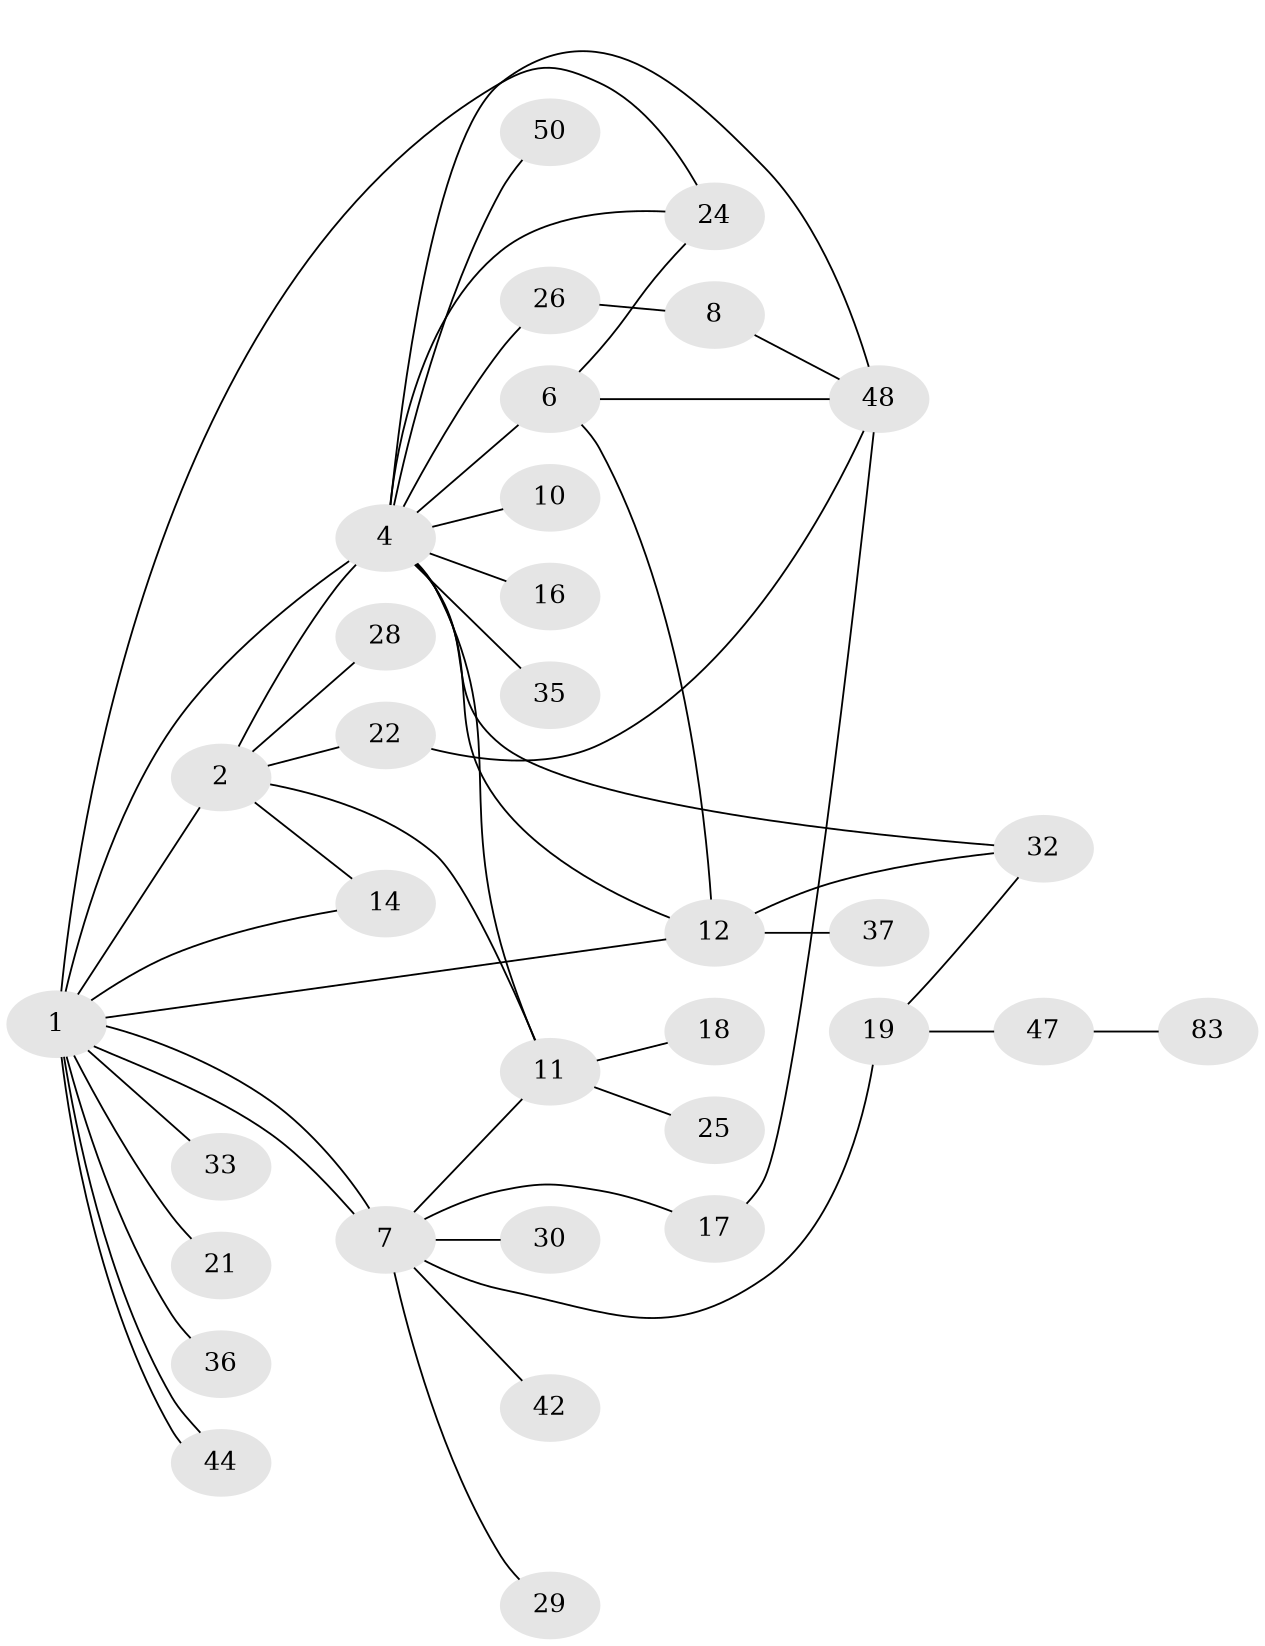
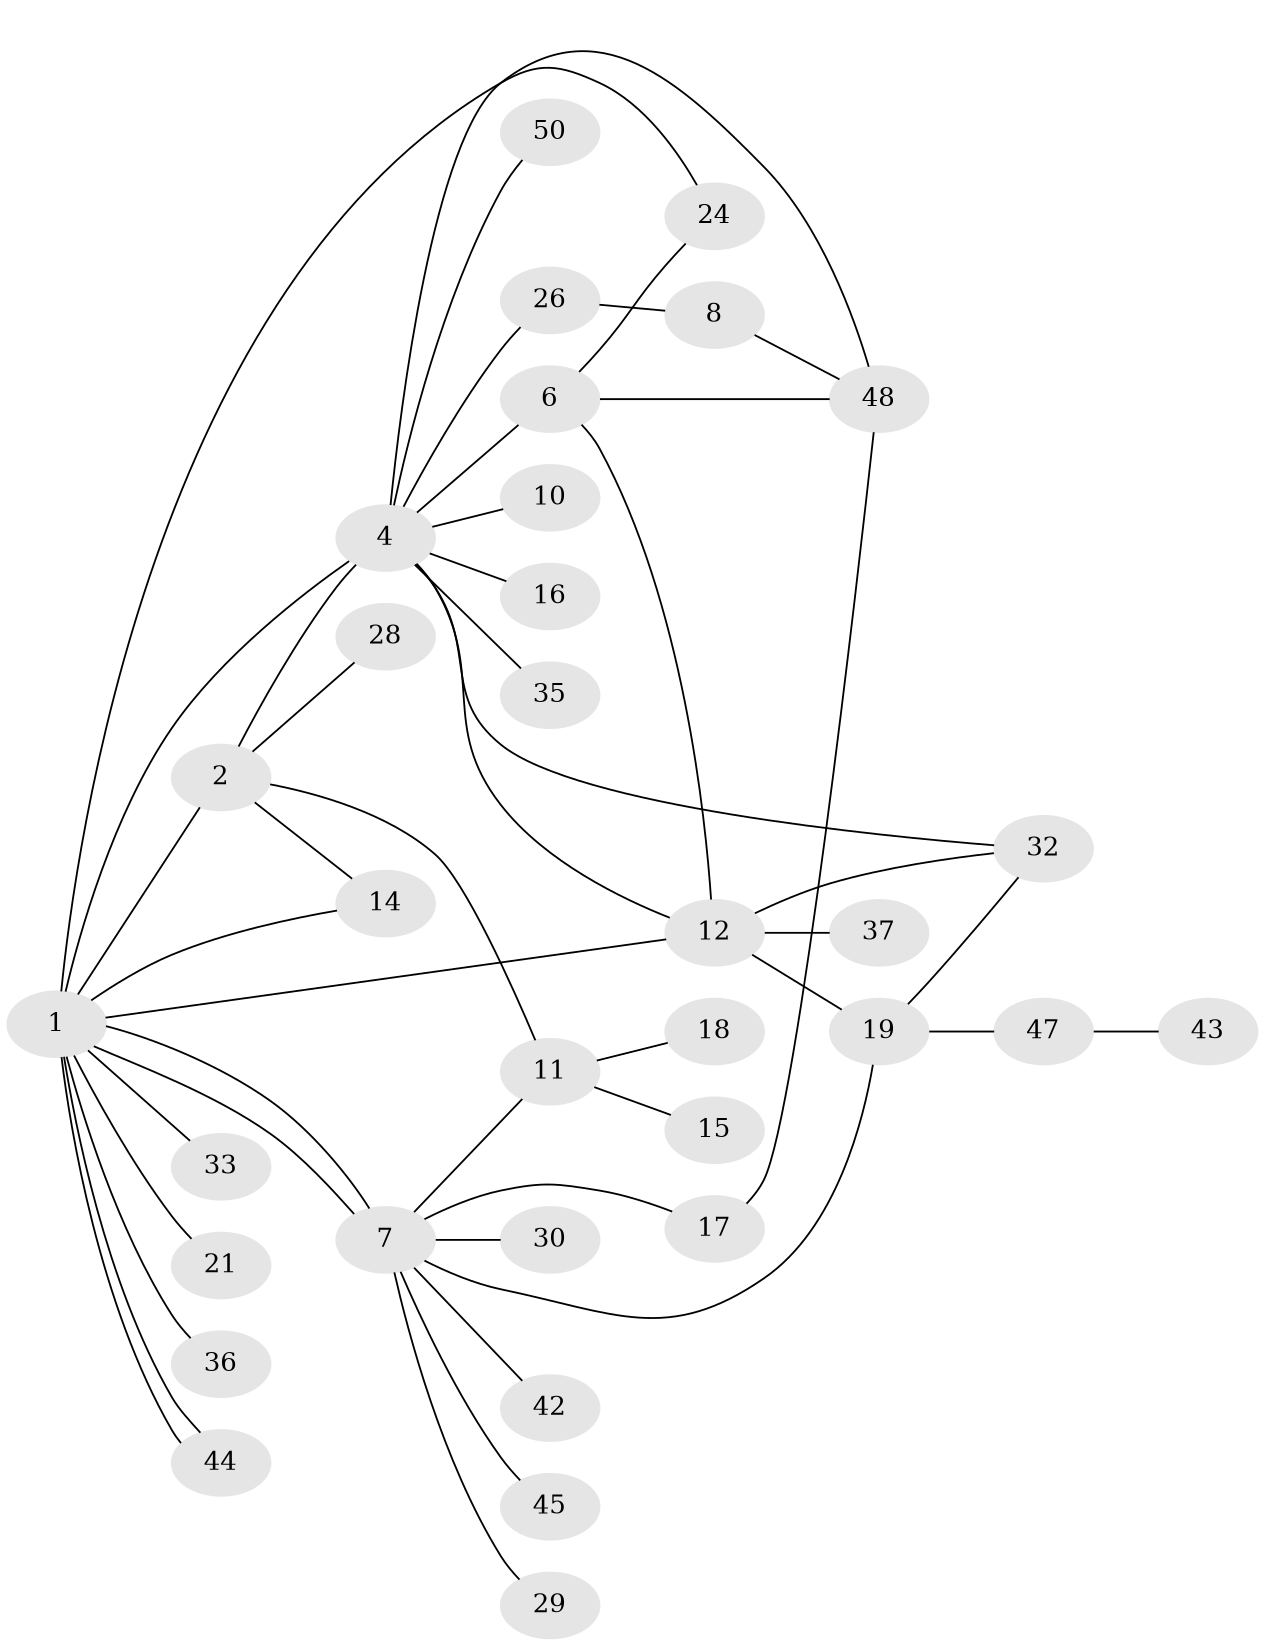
(478, 274) -> none
(386, 735) -> none
(481, 799) -> none
none -> (792, 979)
(1208, 1032) -> (1208, 1032)
(715, 1130) -> (715, 1130)
none -> (550, 1507)
